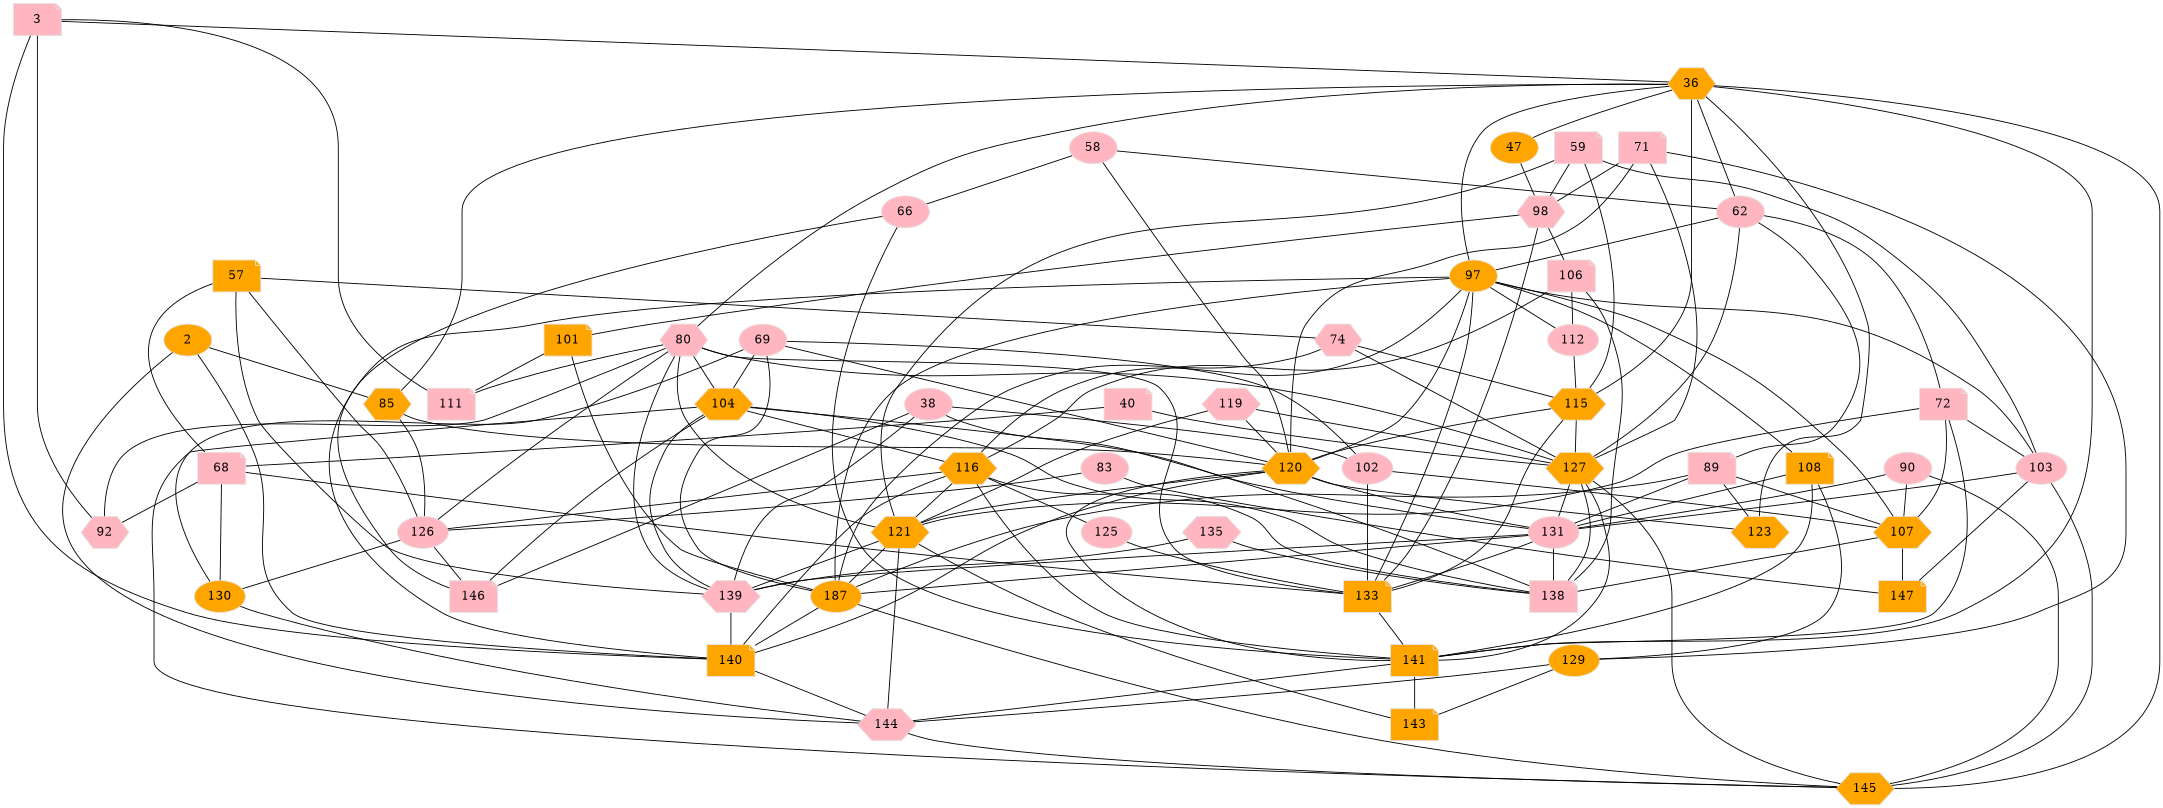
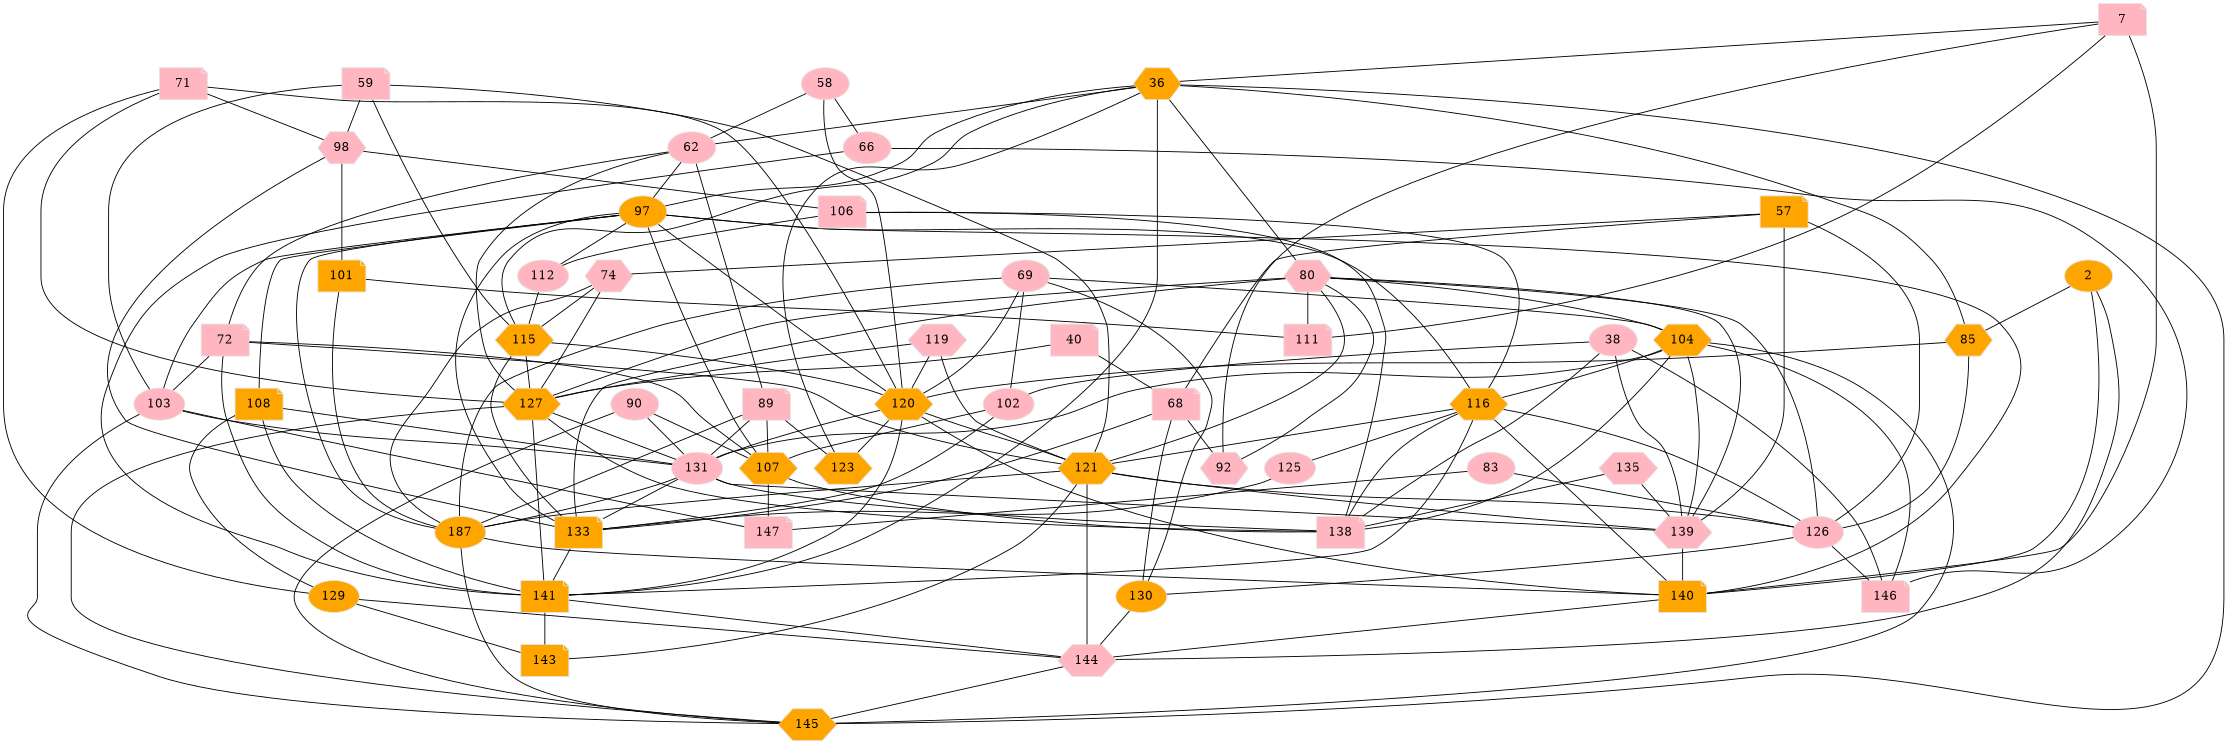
(37, 20) -> (2122, 20)
(1514, 148) -> none
none -> (1453, 500)
(1903, 596) -> (768, 532)
